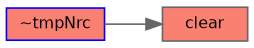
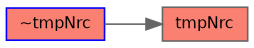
(205, 24) -> (205, 24)
